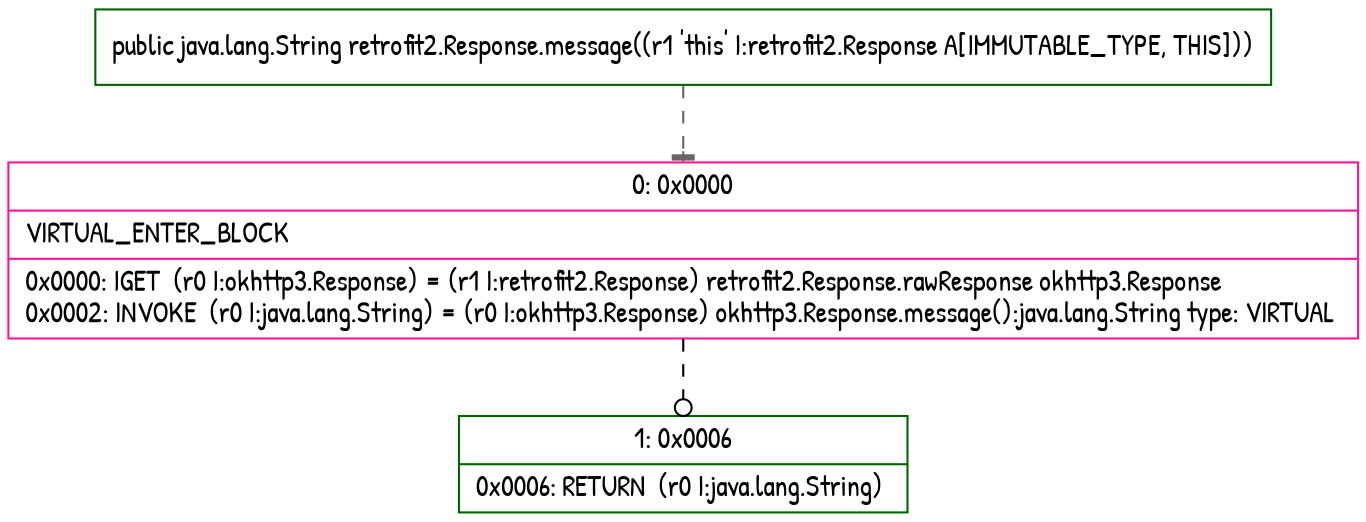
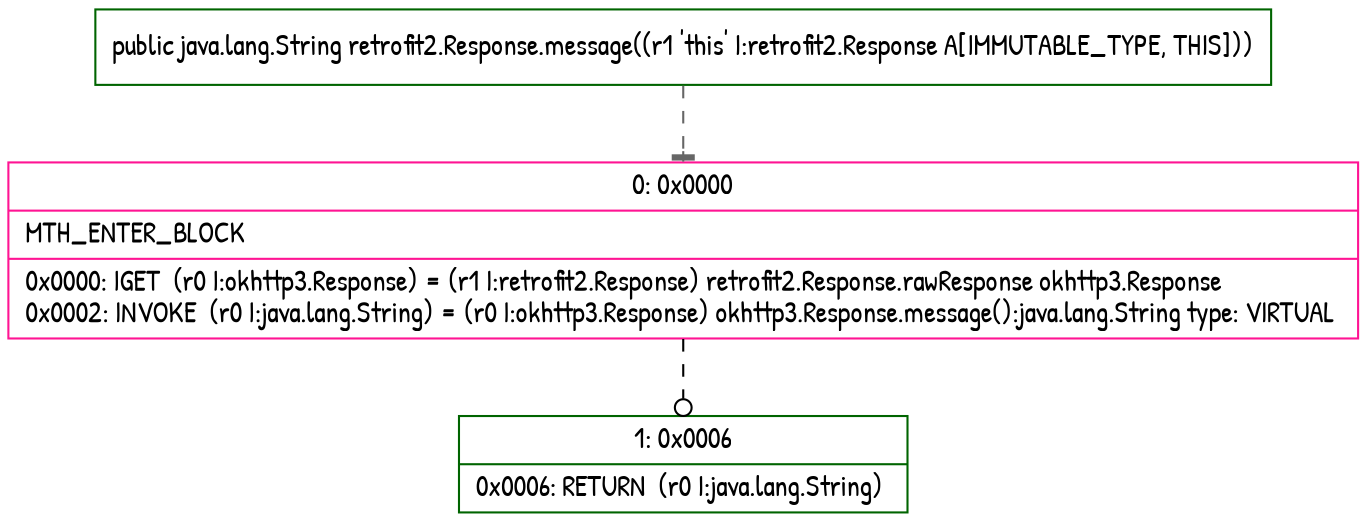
(158, 234) -> (136, 234)
